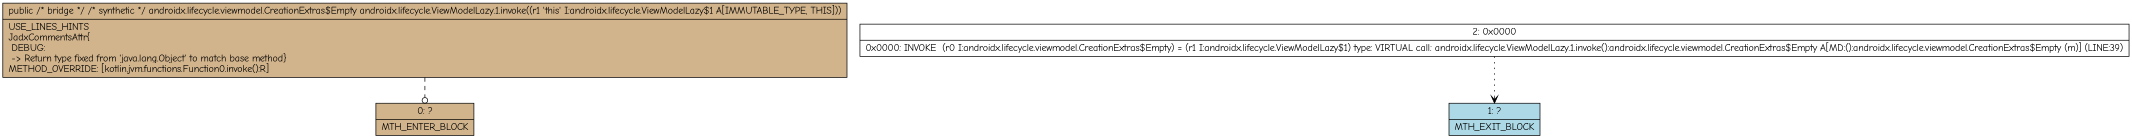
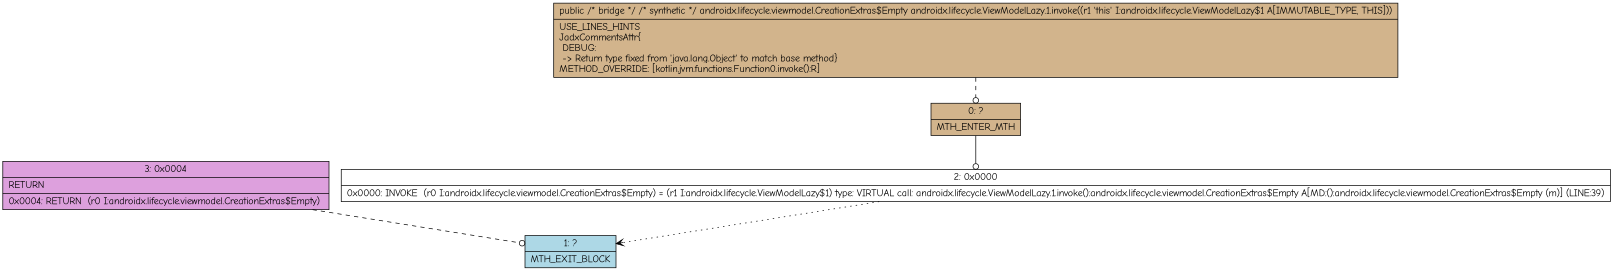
(425, 127) -> (976, 127)
none -> (976, 150)
none -> (166, 186)
